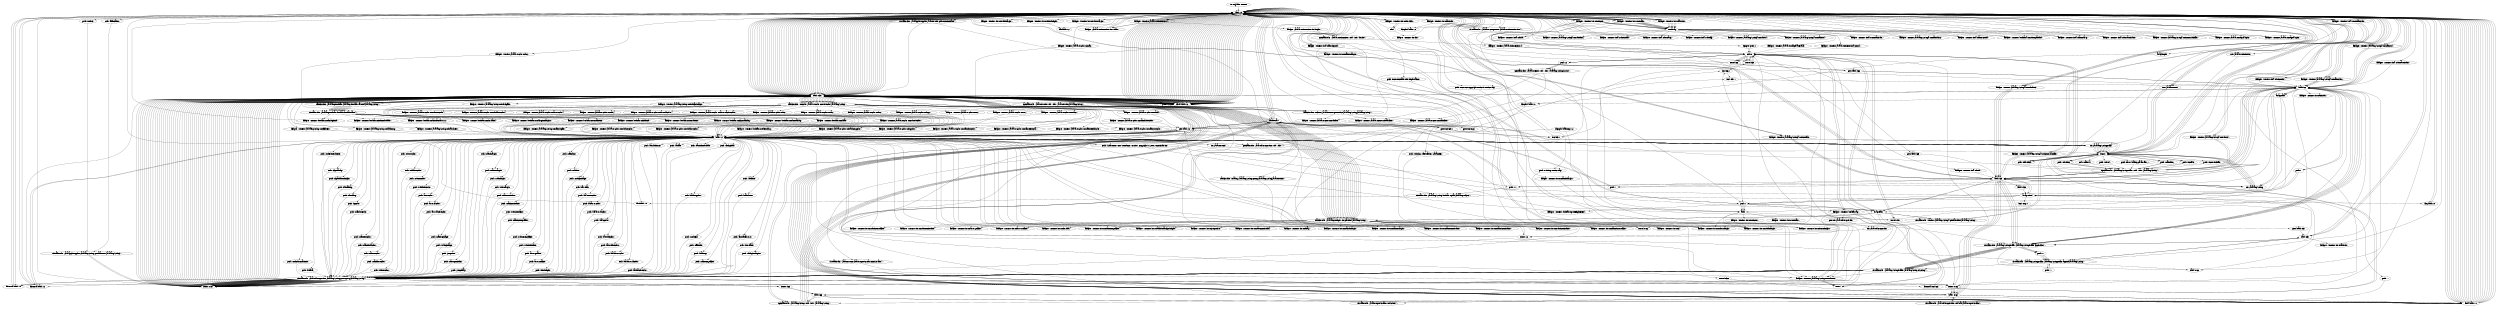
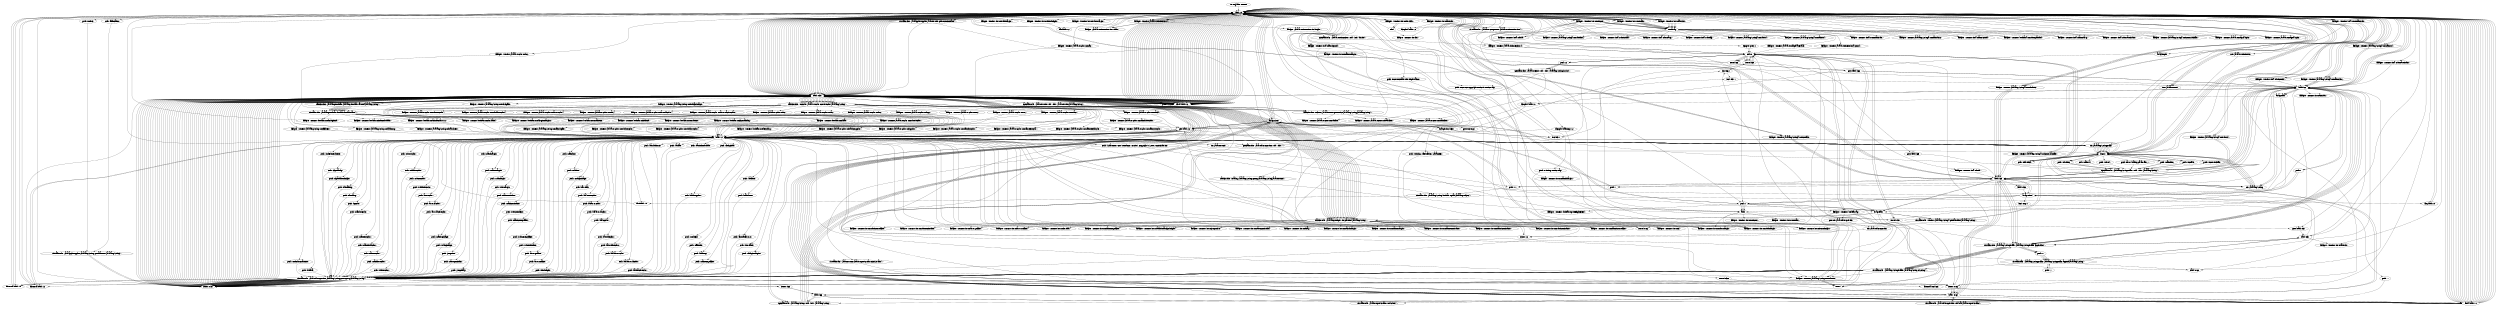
(1964, 15) -> (1957, 15)
(1585, 48) -> (1463, 37)
(784, 121) -> none
(1274, 121) -> (1274, 121)
(1447, 129) -> (1447, 129)
